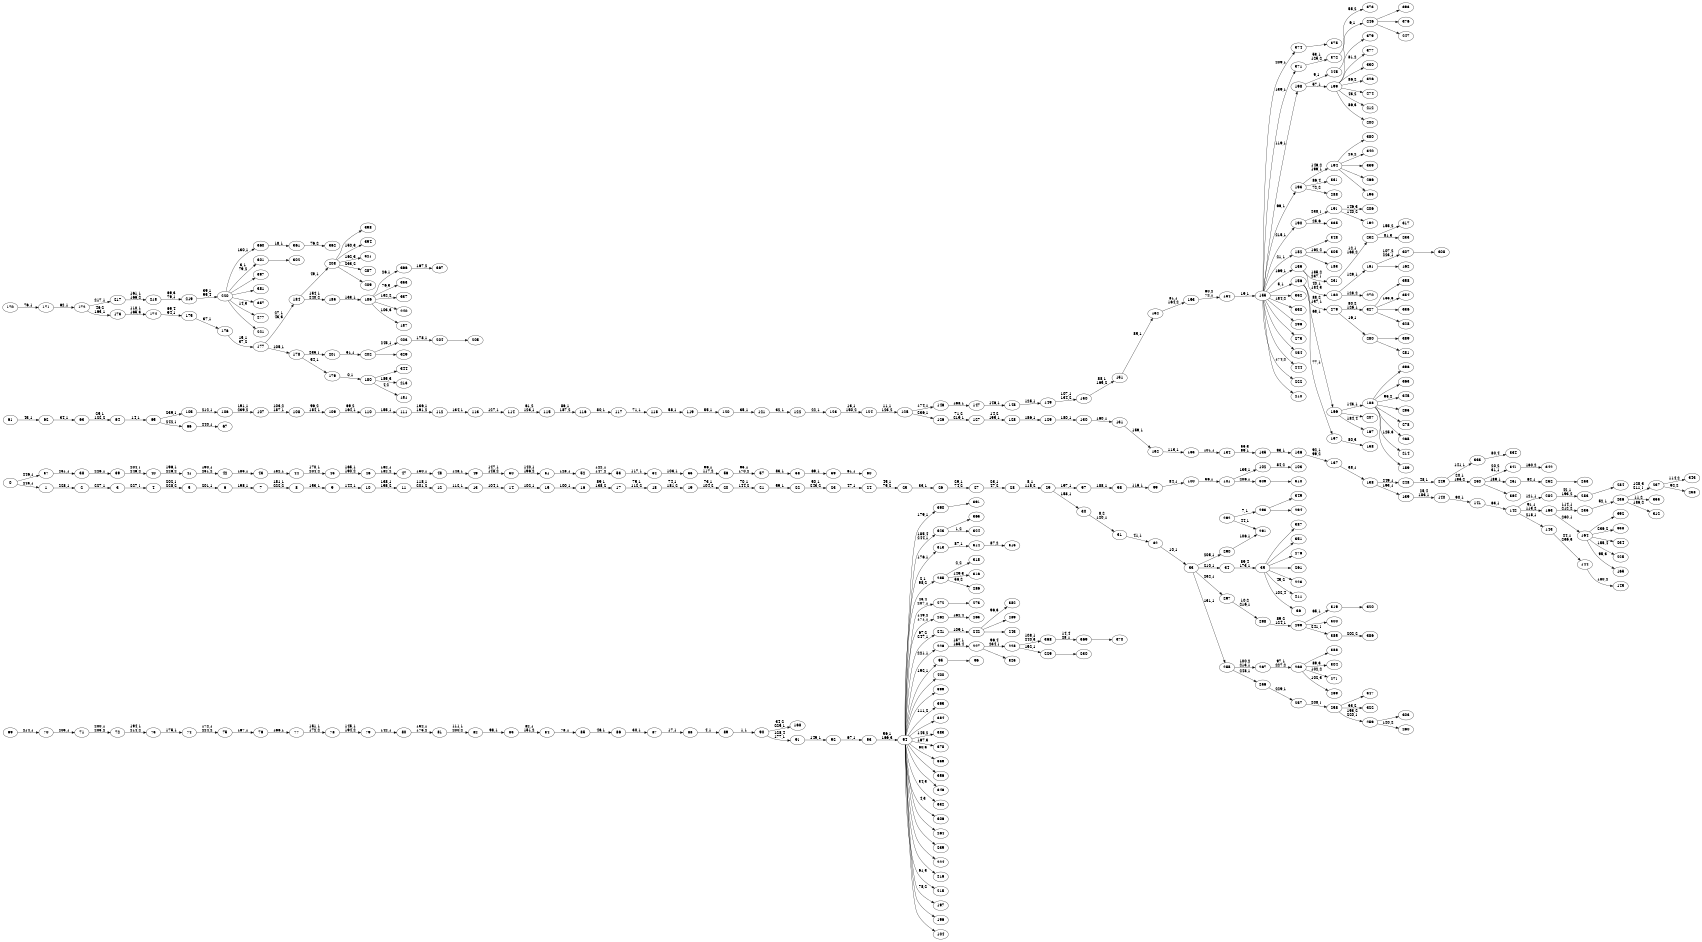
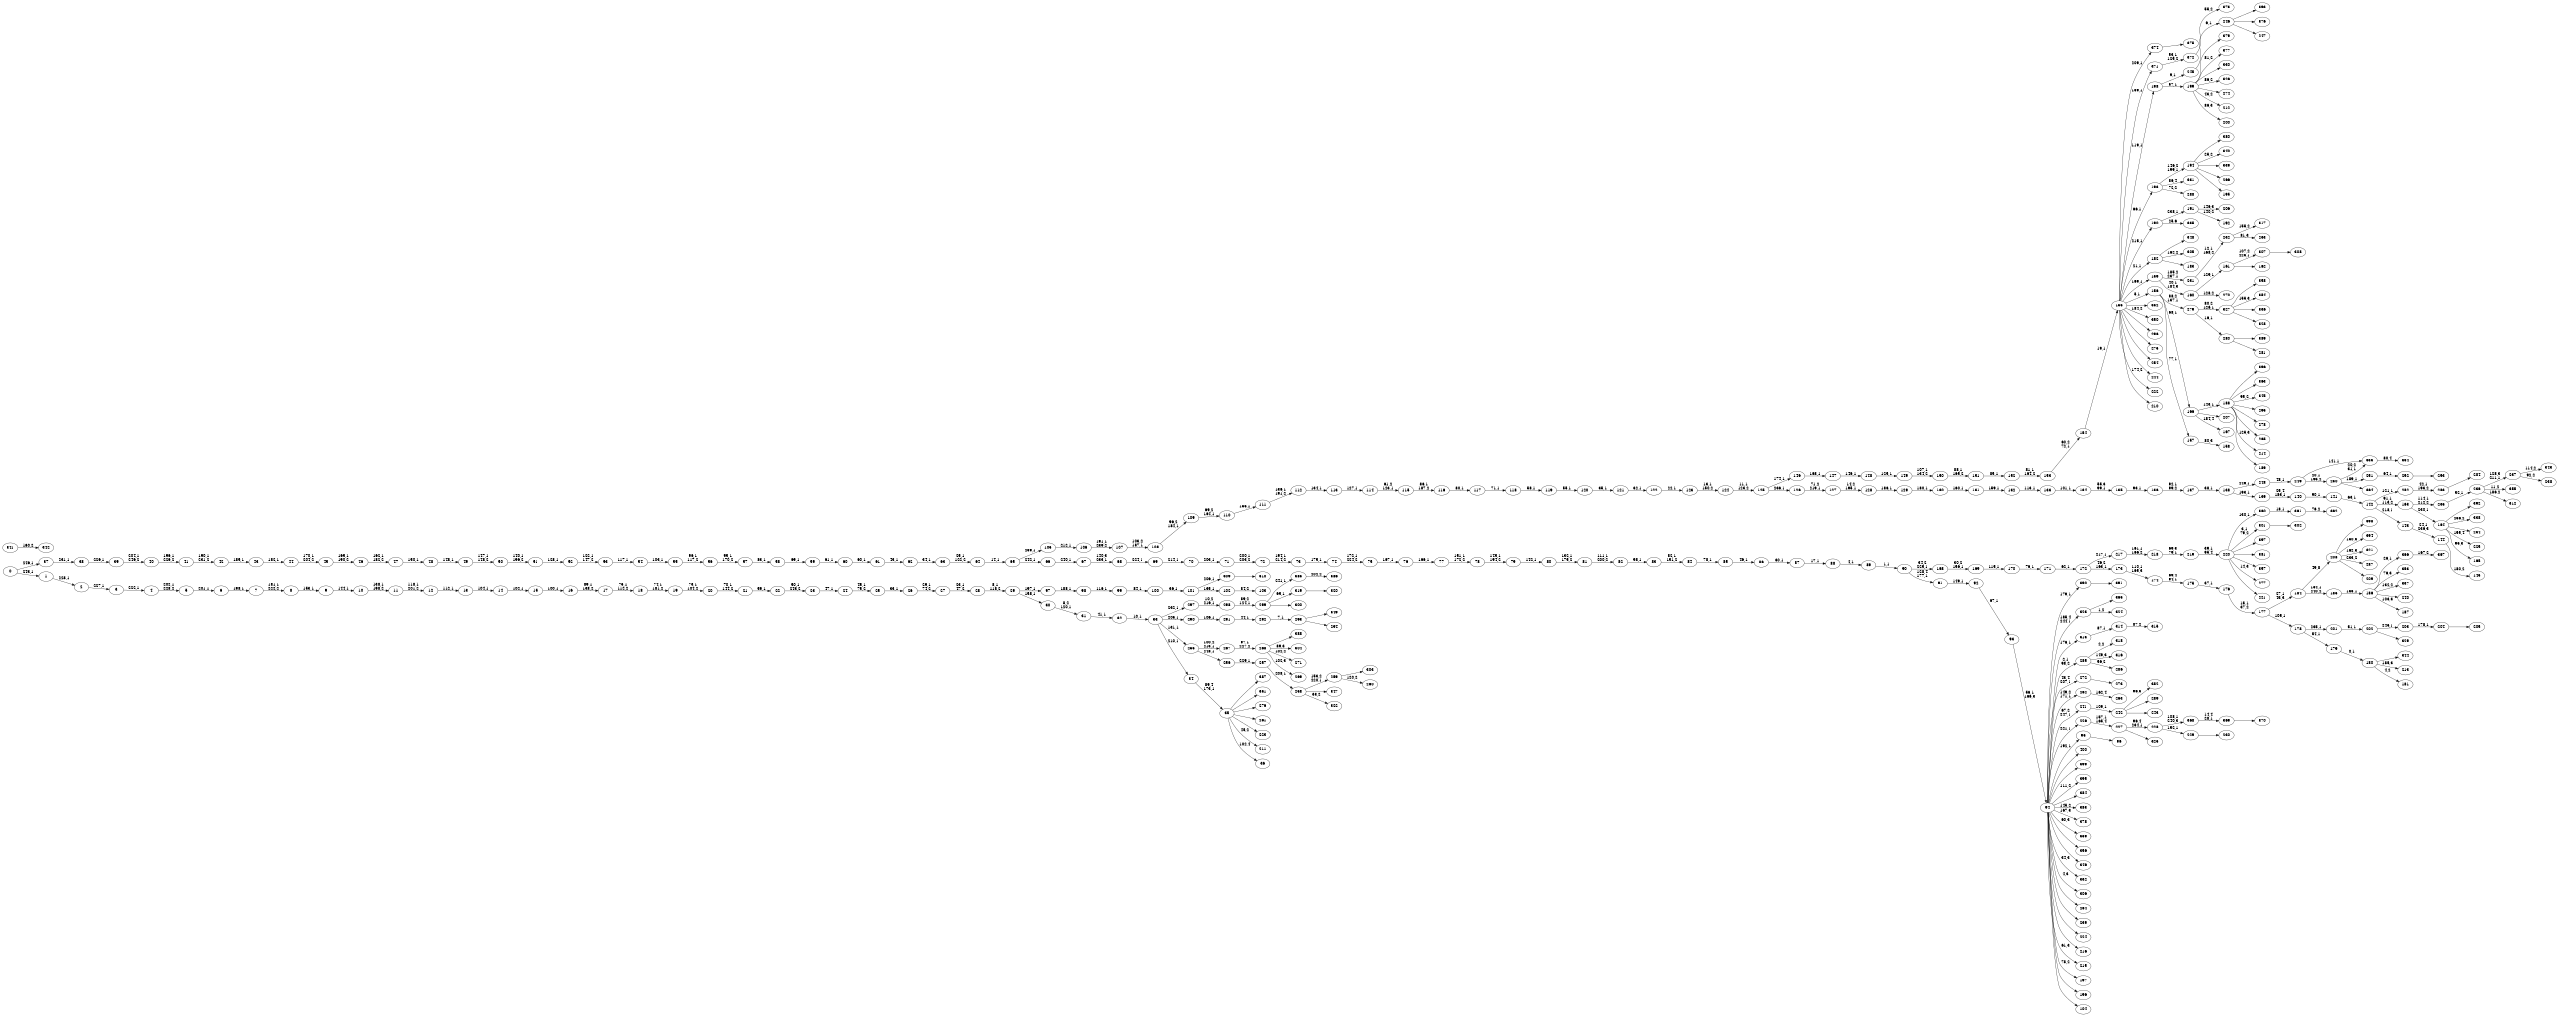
(314, 274) -> (2316, 568)
(1494, 475) -> (2353, 474)
(136, 486) -> (134, 588)
(1244, 524) -> (1243, 620)
none -> (860, 562)
none -> (1120, 562)
none -> (1976, 569)
